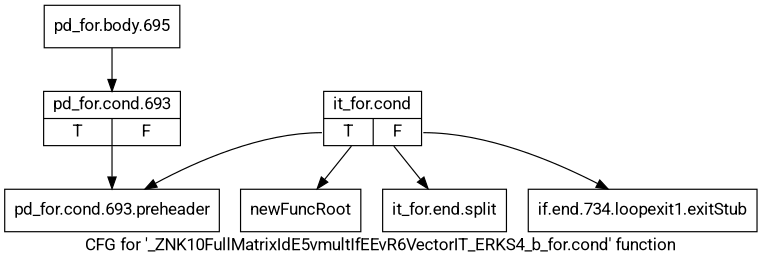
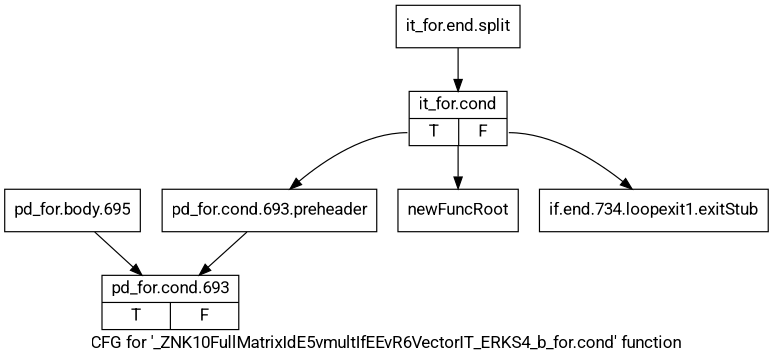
(112, 161) -> (227, 250)
(407, 163) -> (458, 64)
